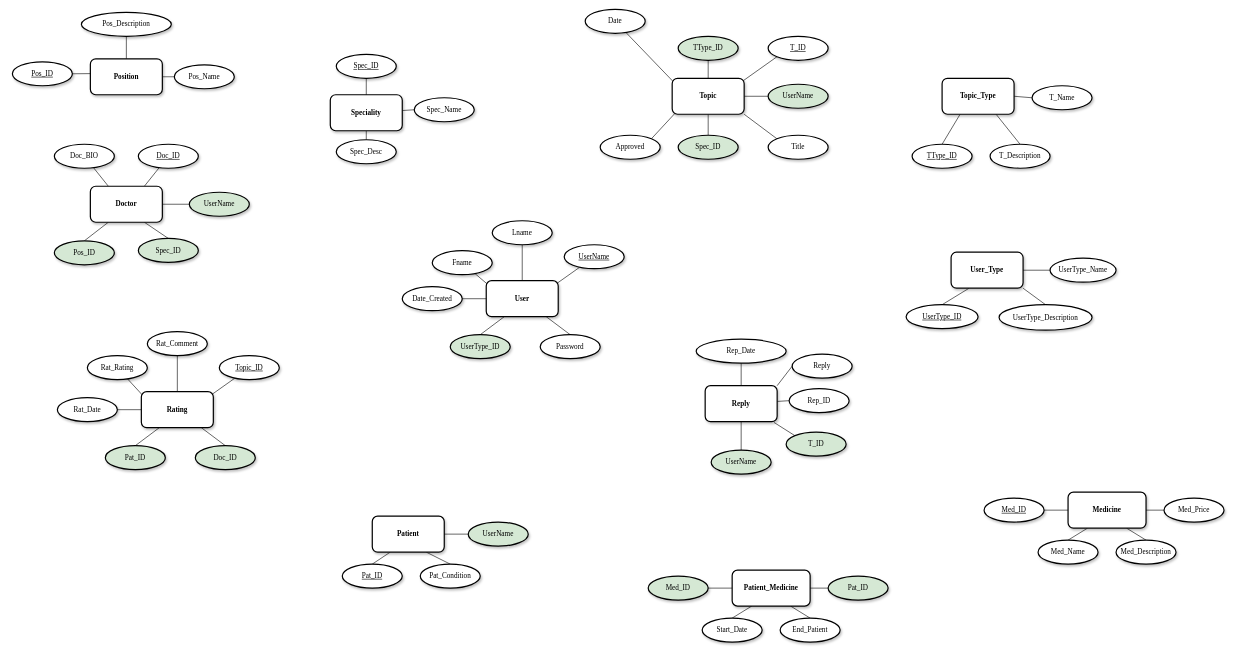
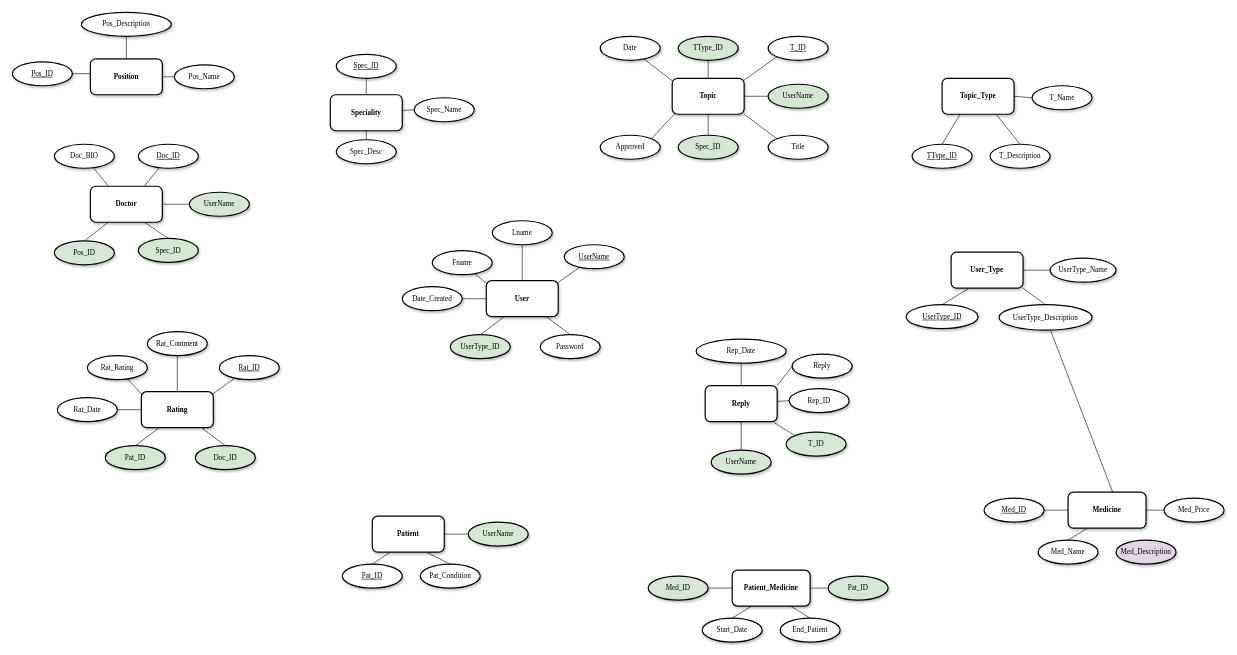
(615, 21) -> (630, 48)
(249, 368) -> (249, 368)
(1136, 534) -> (1082, 412)
(1146, 552) -> (1146, 552)
